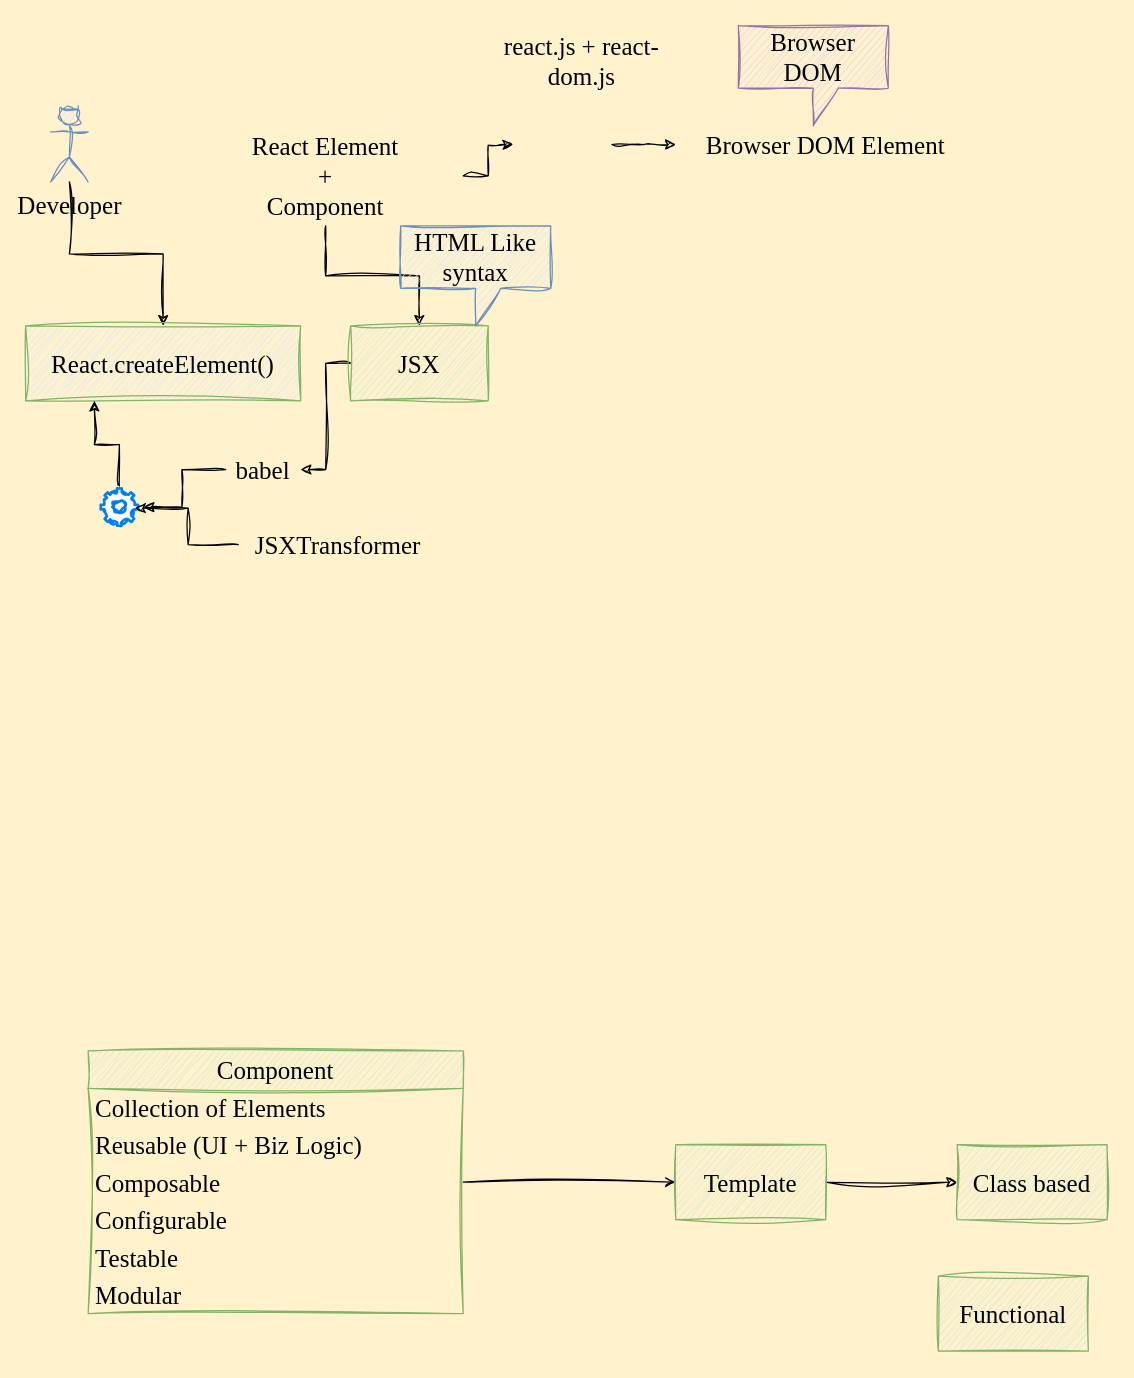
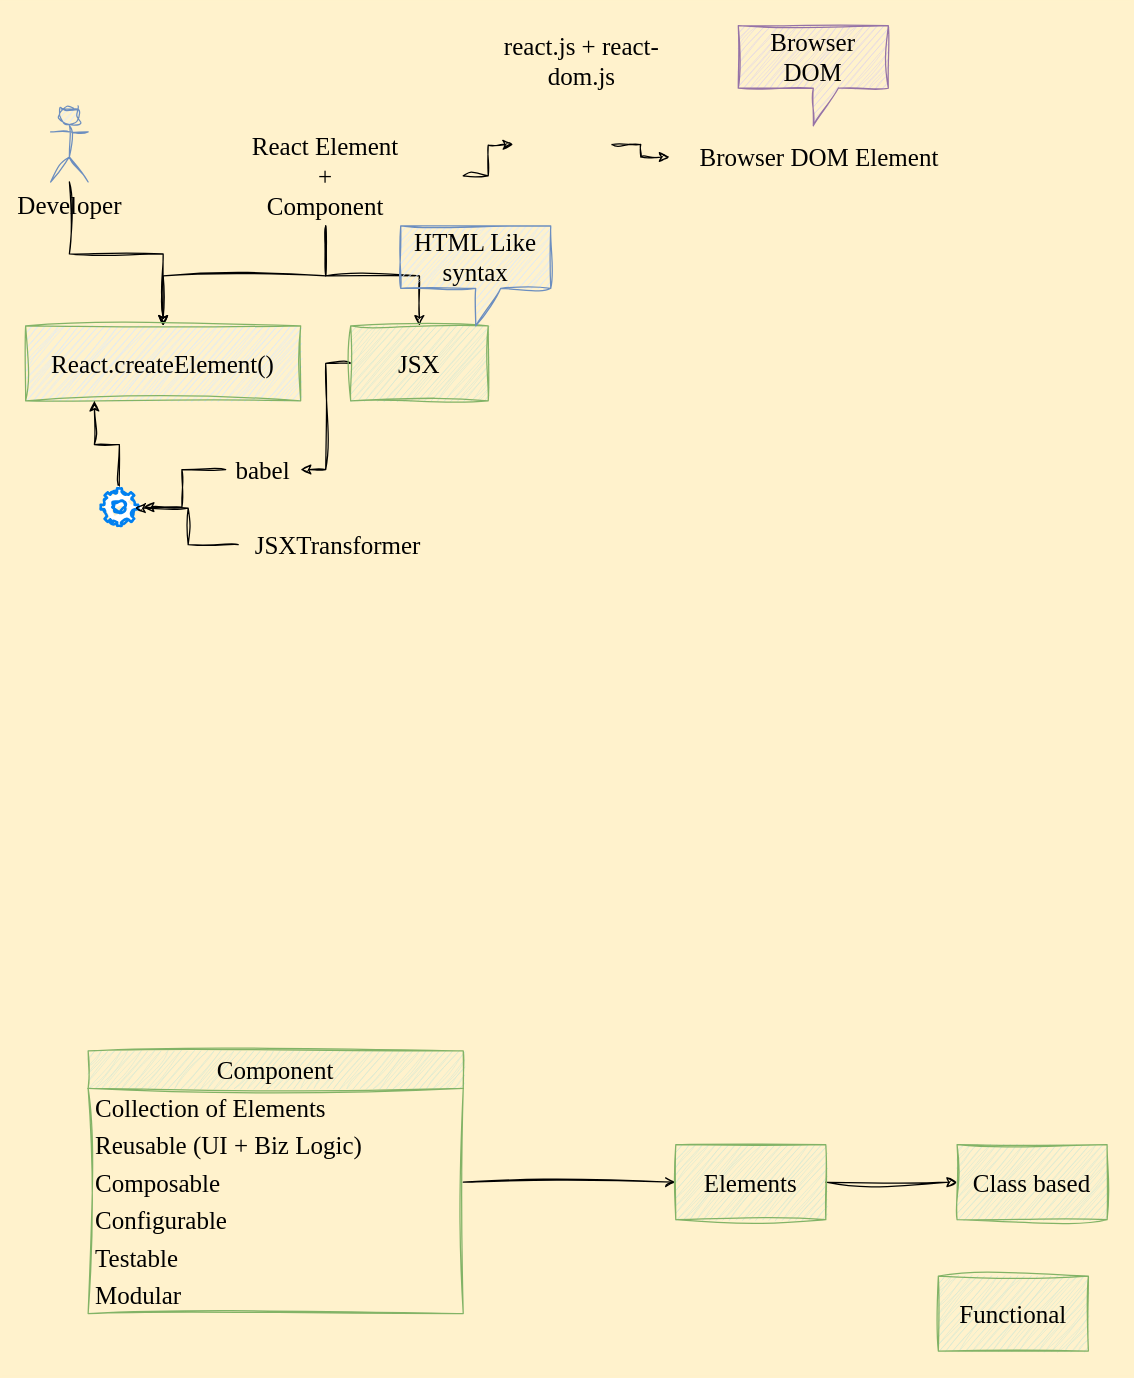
(826, 144) -> (819, 157)
none -> (297, 276)
(751, 1182) -> (751, 1182)
